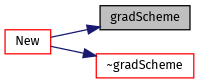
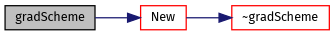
(69, 33) -> (111, 18)
